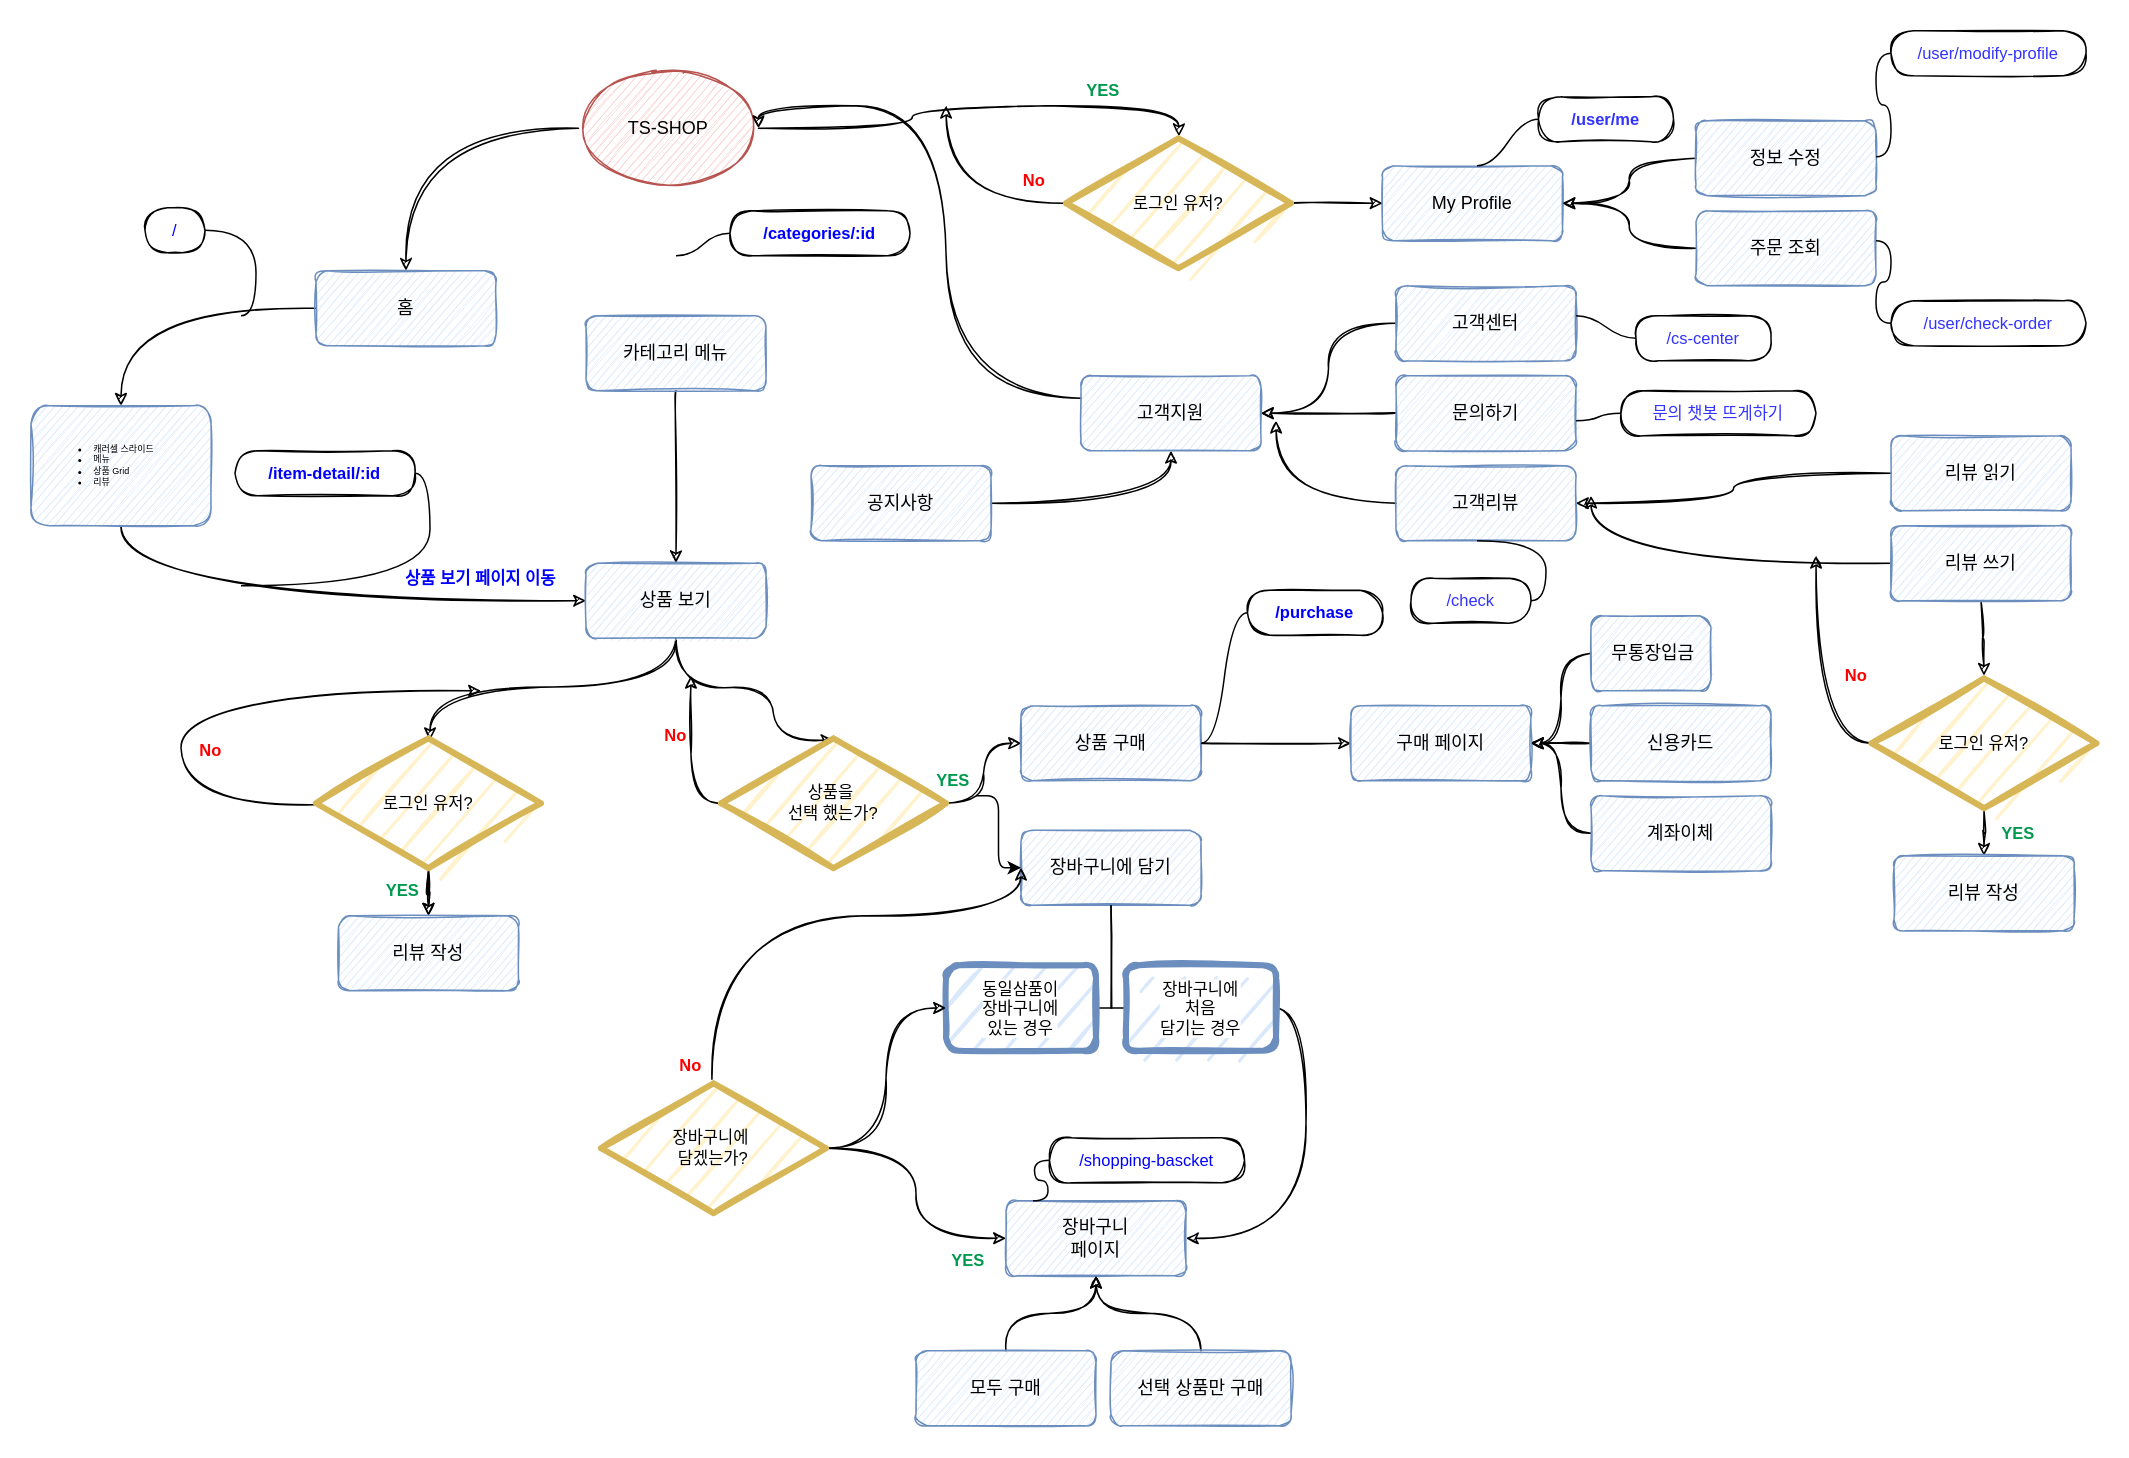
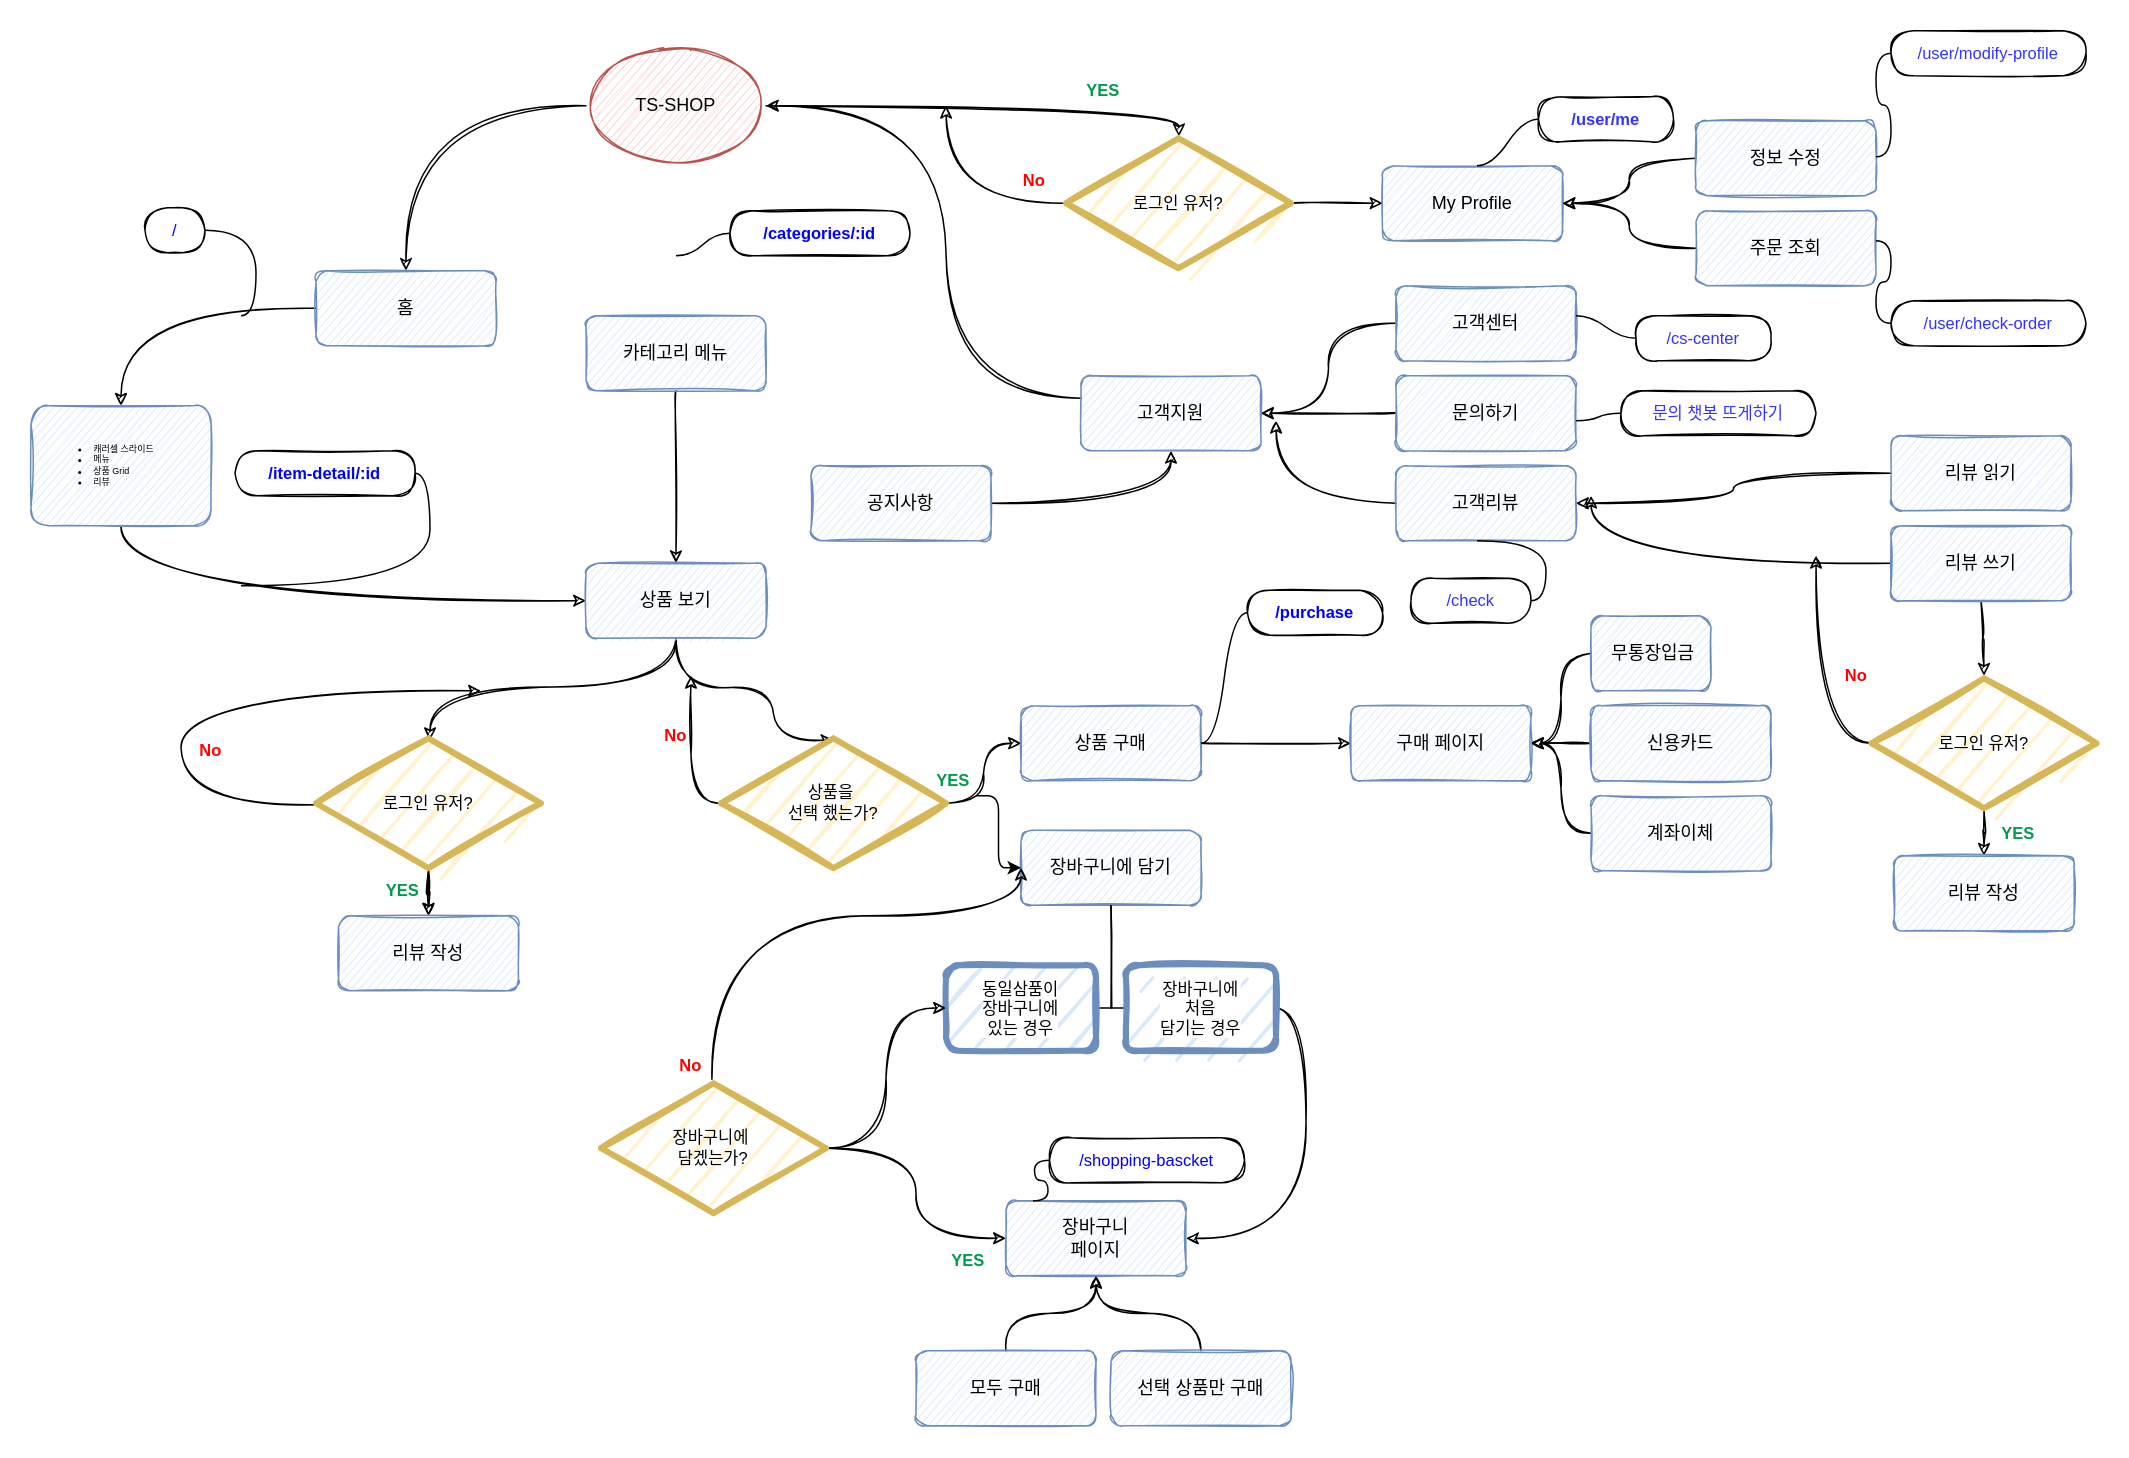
(668, 128) -> (676, 106)
(481, 578) -> none
